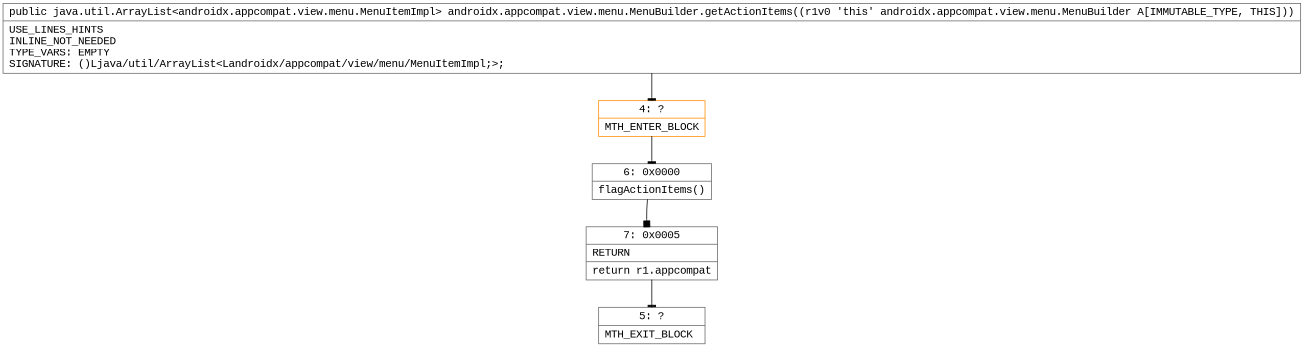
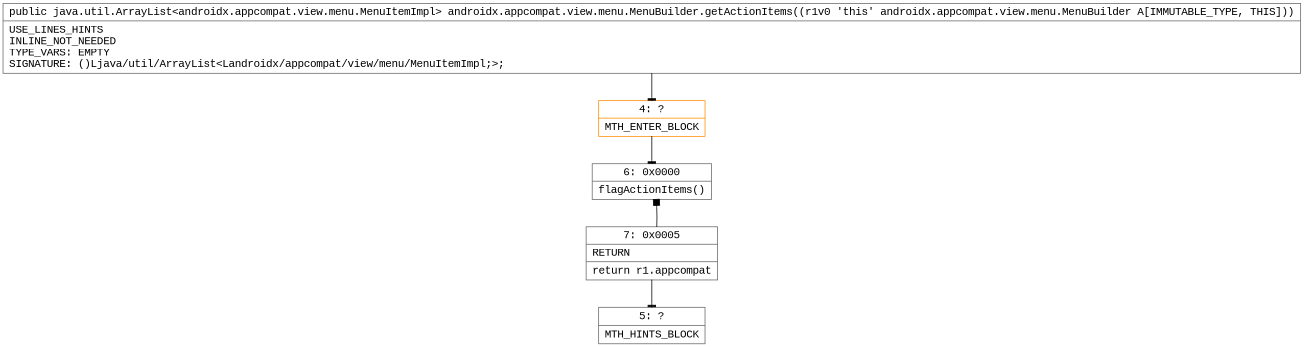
(647, 209) -> (657, 217)
(649, 334) -> (652, 334)
